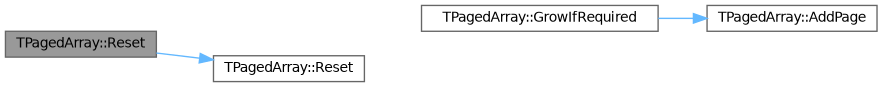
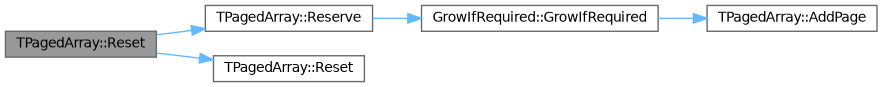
none -> (289, 18)
(540, 18) -> (540, 18)
